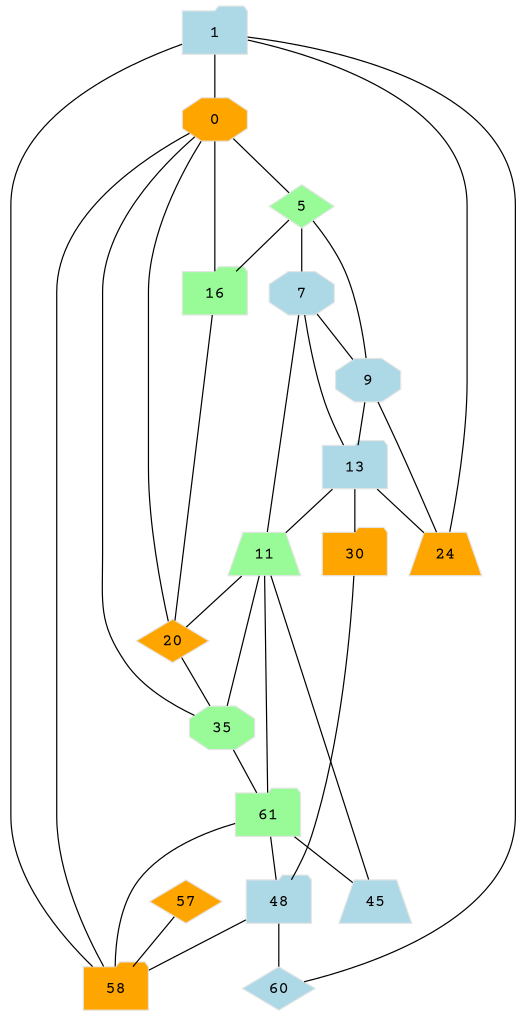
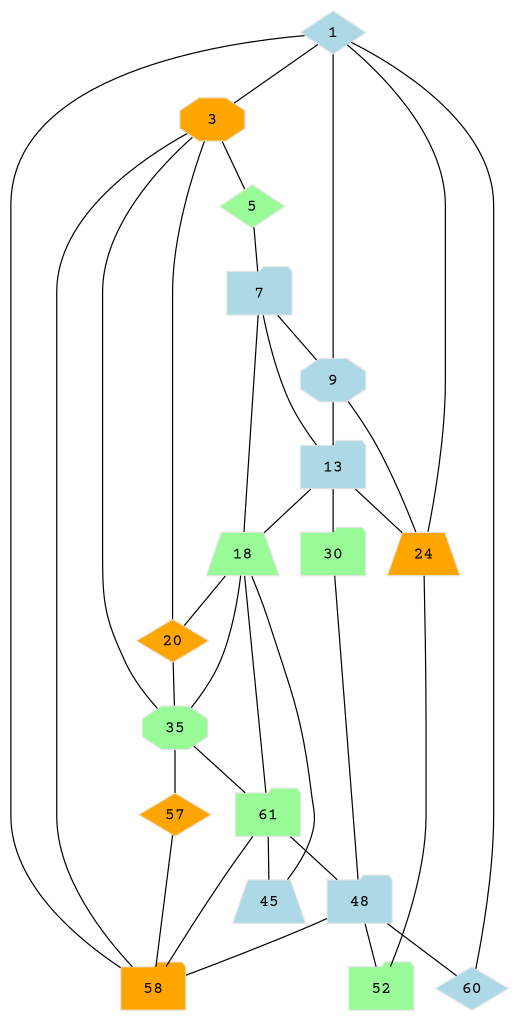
(215, 33) -> (333, 33)
(215, 119) -> (212, 119)
(350, 285) -> (333, 206)
(215, 293) -> none
(302, 293) -> (259, 293)
(264, 554) -> (243, 554)
(355, 554) -> (333, 554)
none -> (175, 771)
none -> (381, 988)
